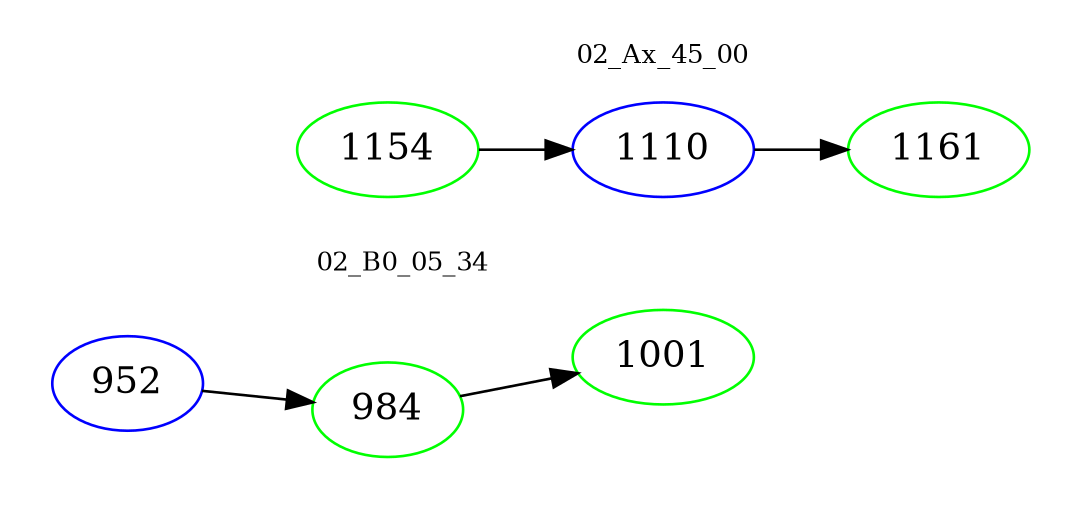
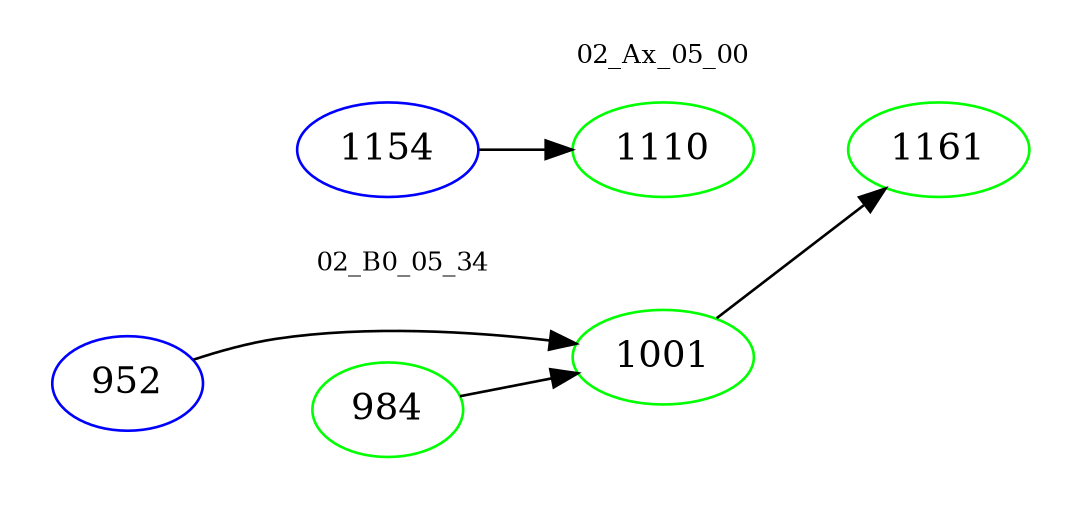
(663, 56) -> (663, 56)
(388, 150) -> (388, 150)
(663, 150) -> (663, 150)
(788, 150) -> (794, 259)
(244, 395) -> (370, 331)
